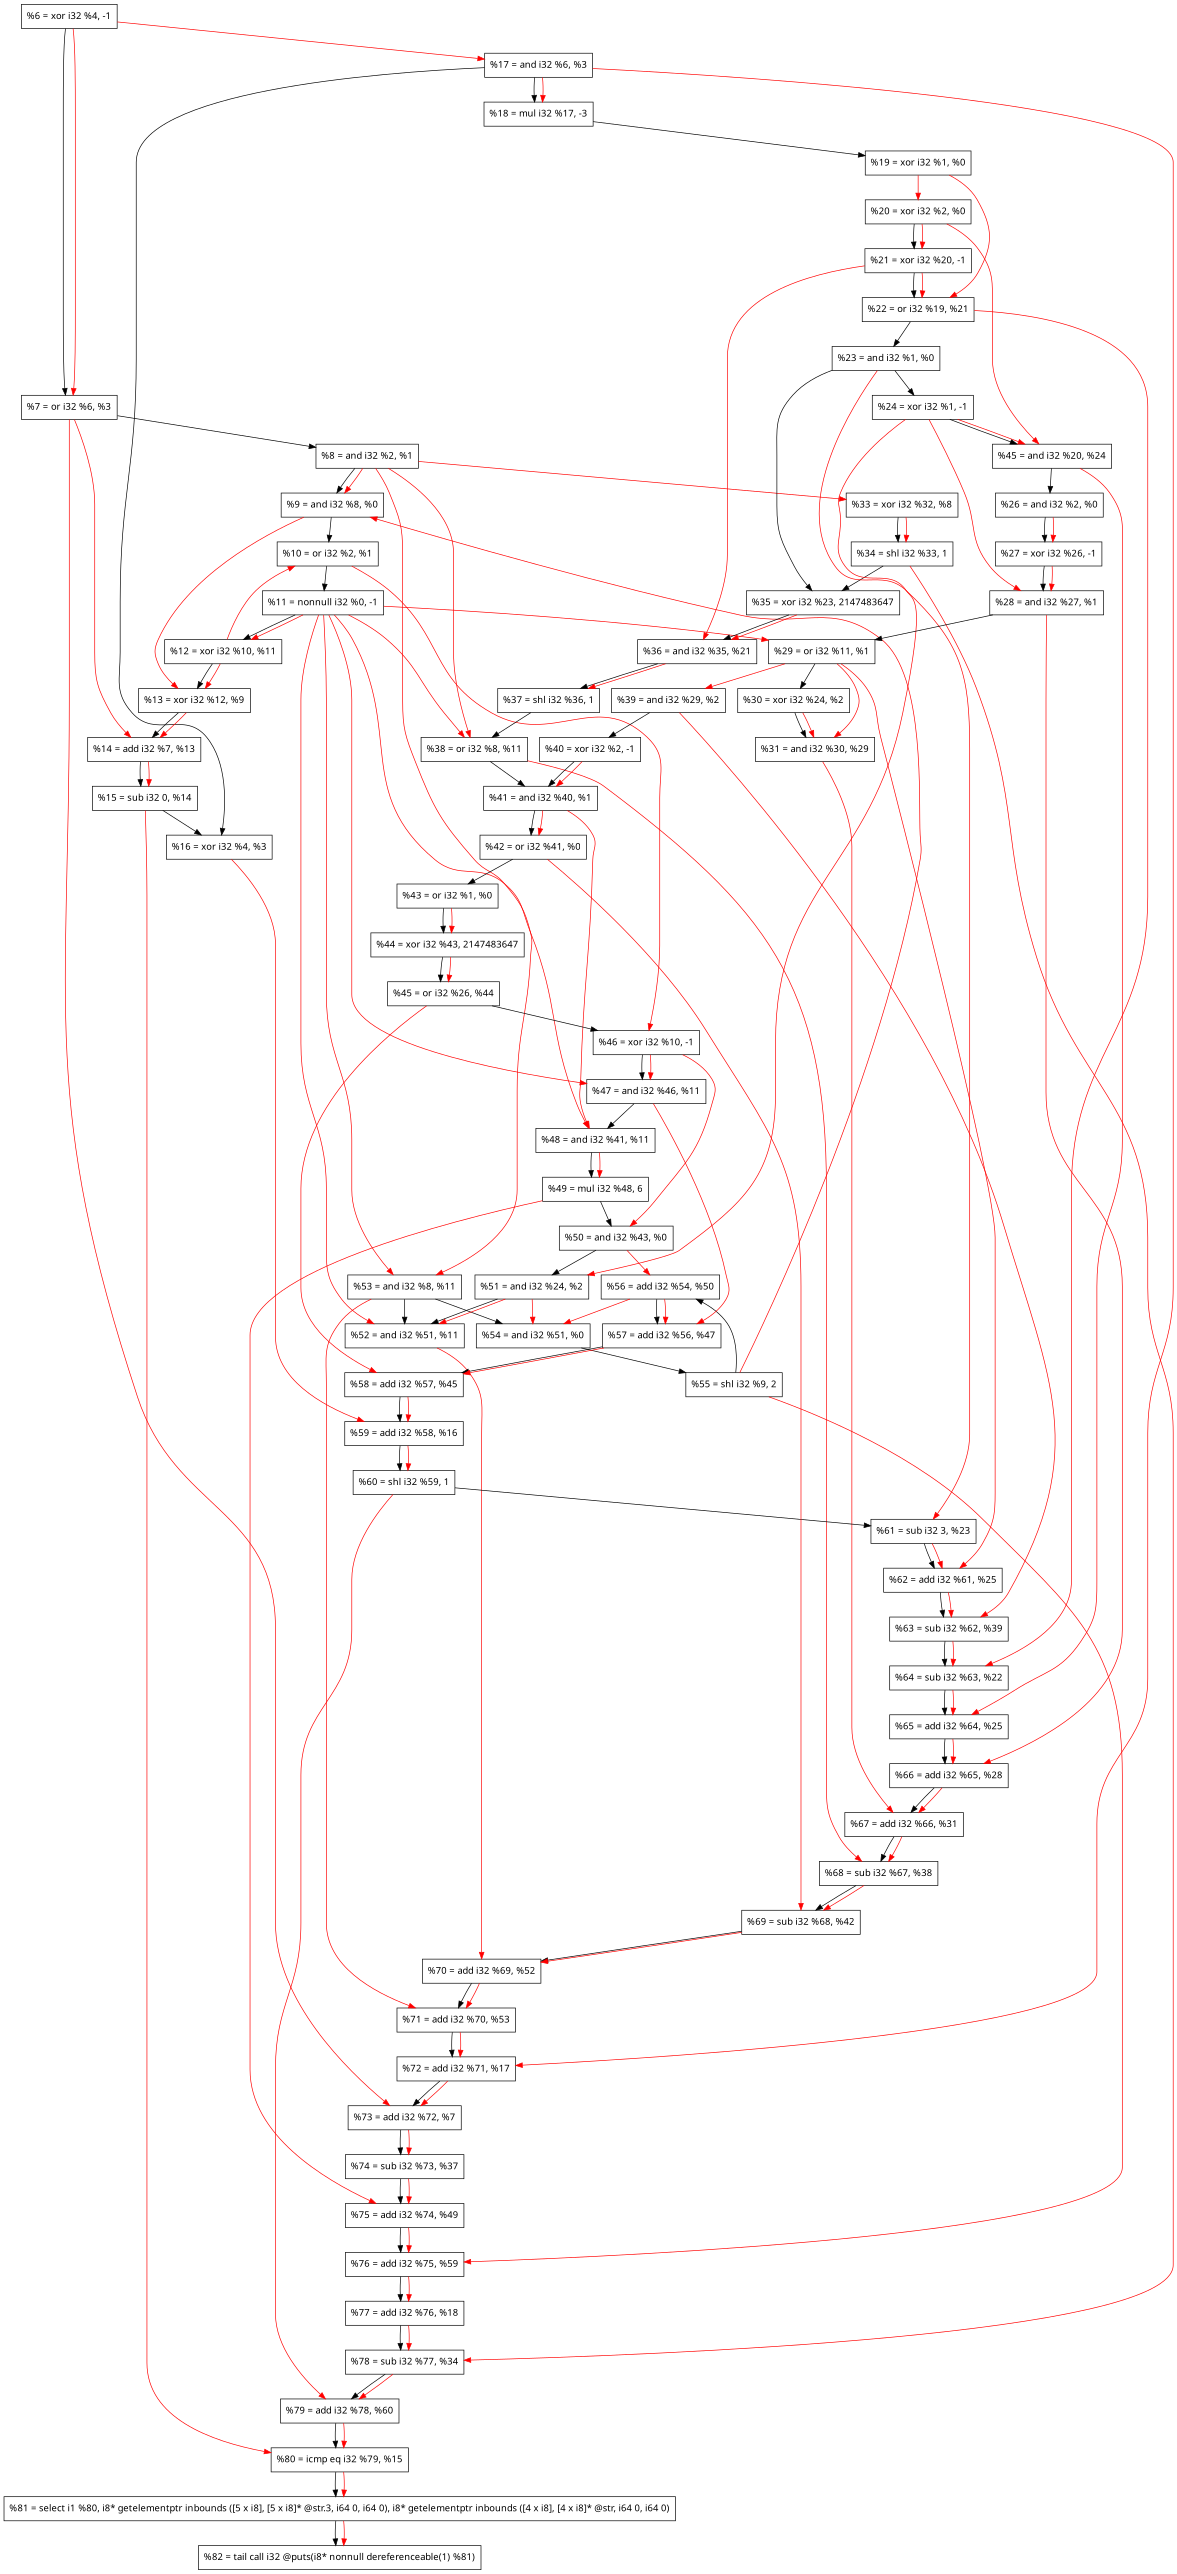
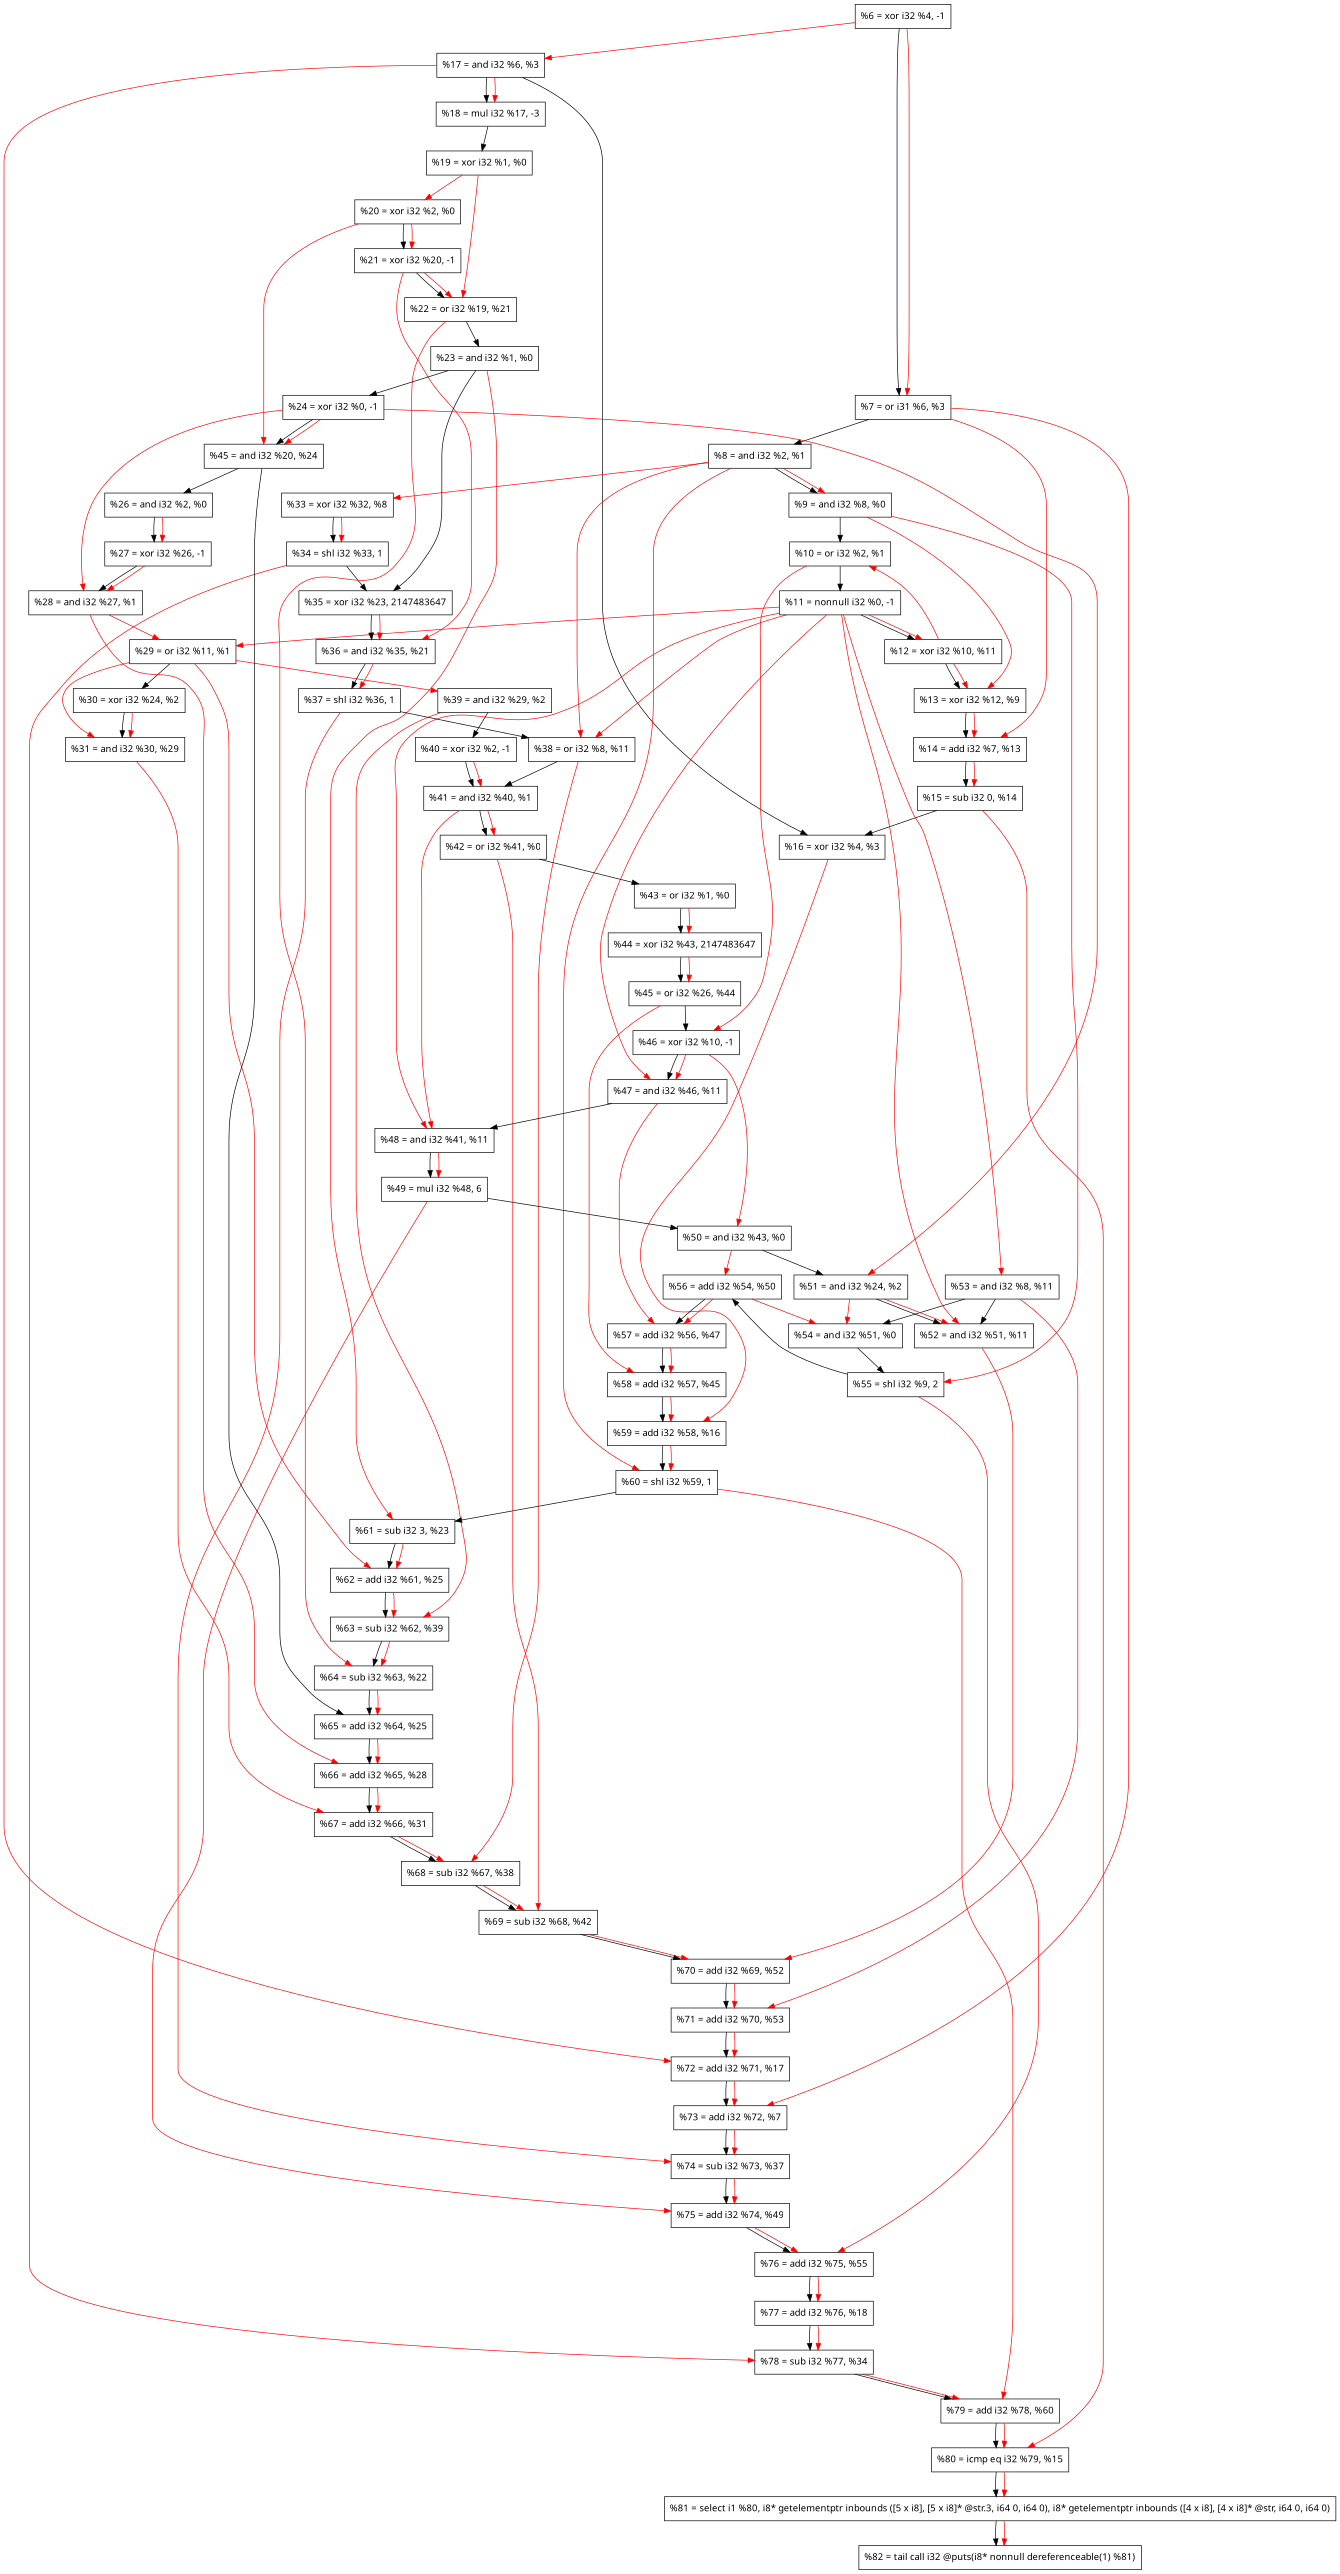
(69, 407) -> (903, 407)
(923, 407) -> (333, 407)
(934, 627) -> (129, 625)
(918, 757) -> (1072, 926)
(478, 863) -> (567, 957)
(1122, 1112) -> (232, 1106)
none -> (182, 1627)
(405, 2264) -> (814, 2264)
